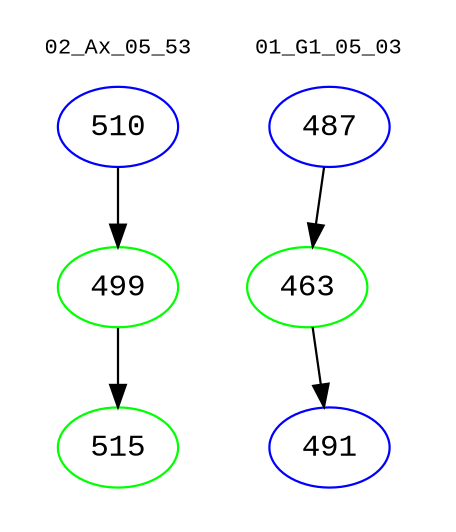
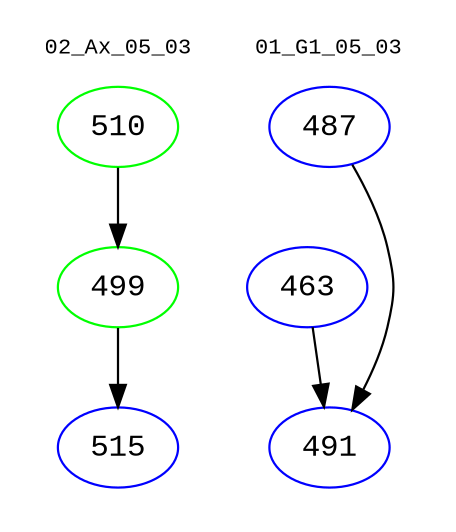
(119, 48) -> (119, 48)
(118, 127) -> (118, 127)
(320, 195) -> (393, 276)
(307, 287) -> (307, 287)
(118, 448) -> (118, 448)
